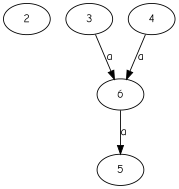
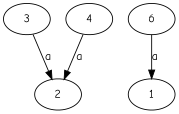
(103, 53) -> (41, 53)
(138, 53) -> (75, 53)
(120, 170) -> (152, 94)
